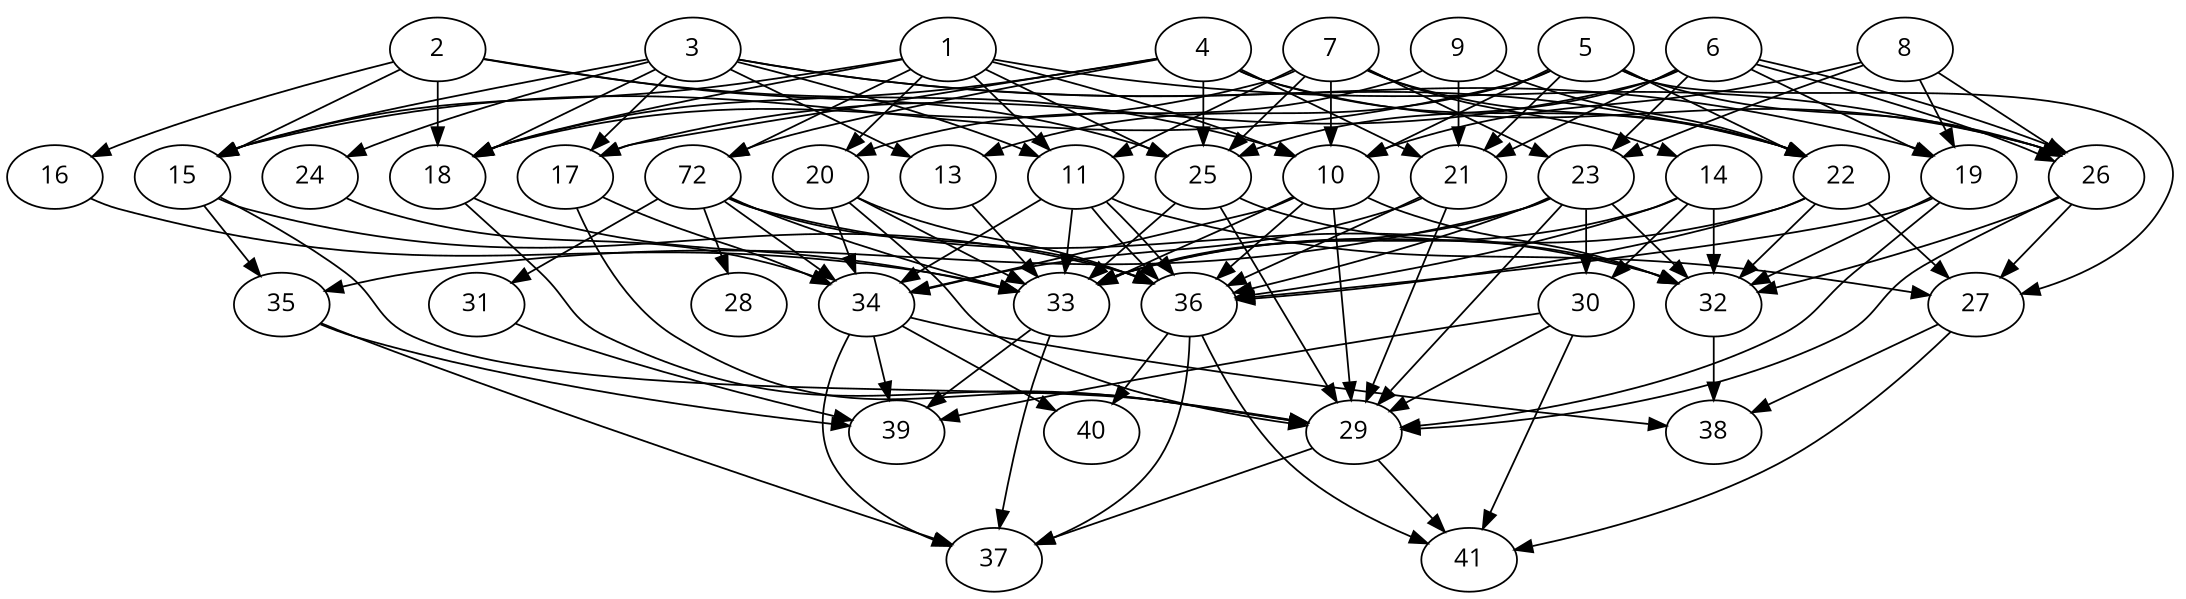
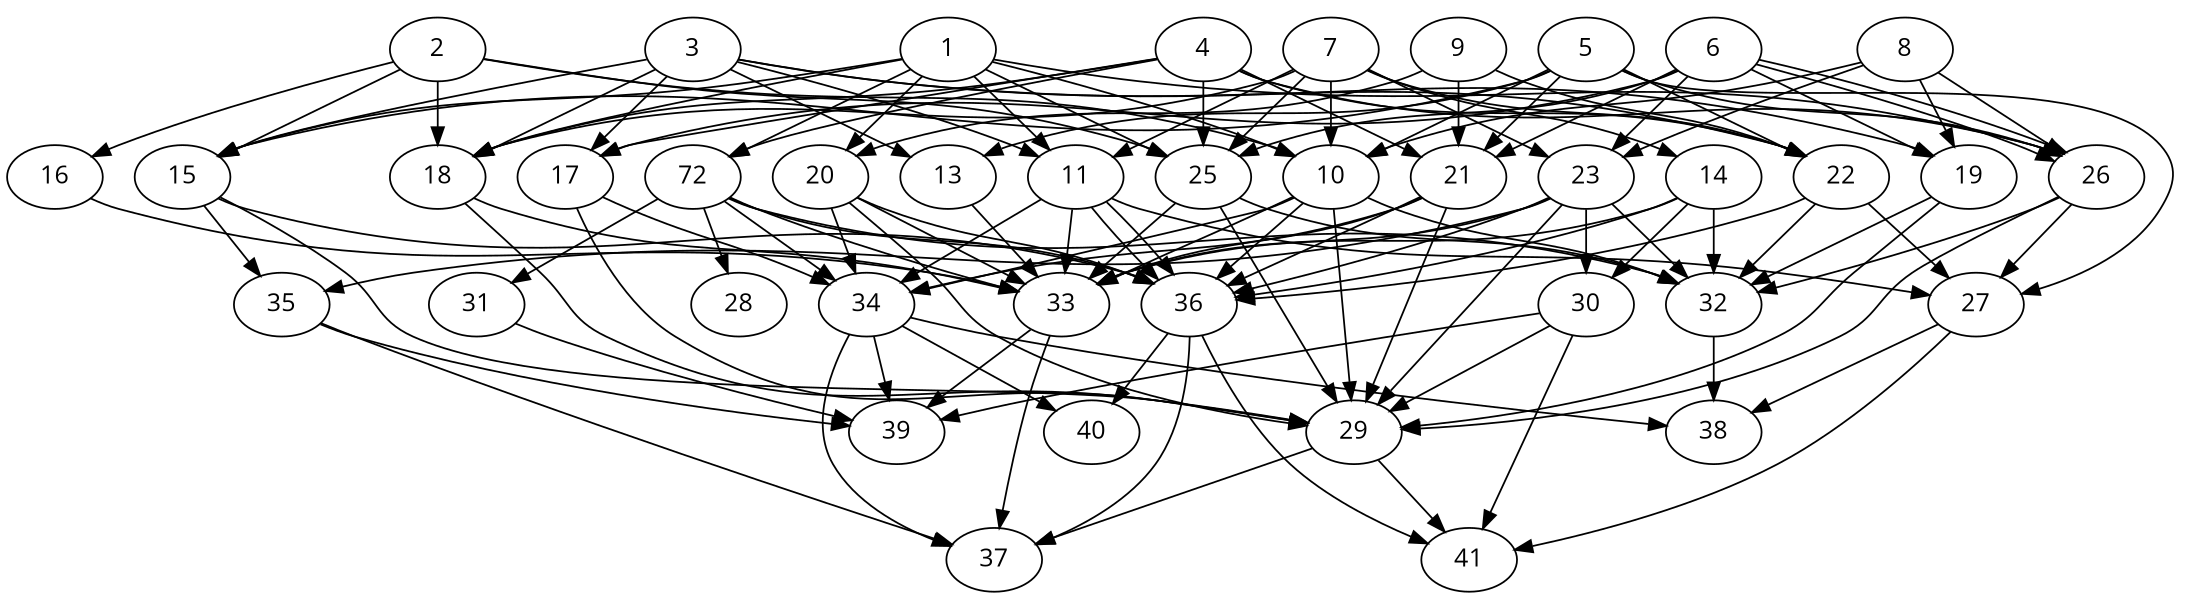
(310, 177) -> none
(1600, 240) -> (1269, 239)
(1681, 249) -> none
